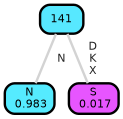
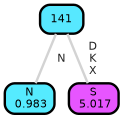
(94, 99) -> (94, 99)
